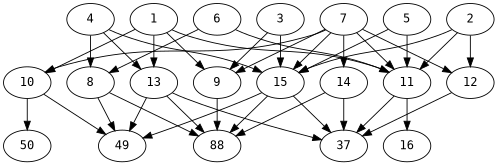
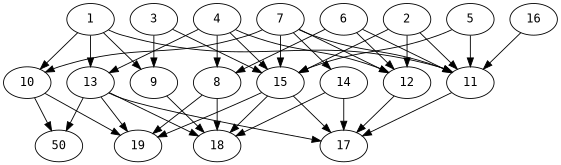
none -> (275, 43)
none -> (372, 48)
(270, 56) -> none
none -> (79, 106)
(407, 108) -> (505, 48)
(122, 146) -> (138, 146)
(217, 146) -> (217, 146)
(344, 146) -> (344, 146)
